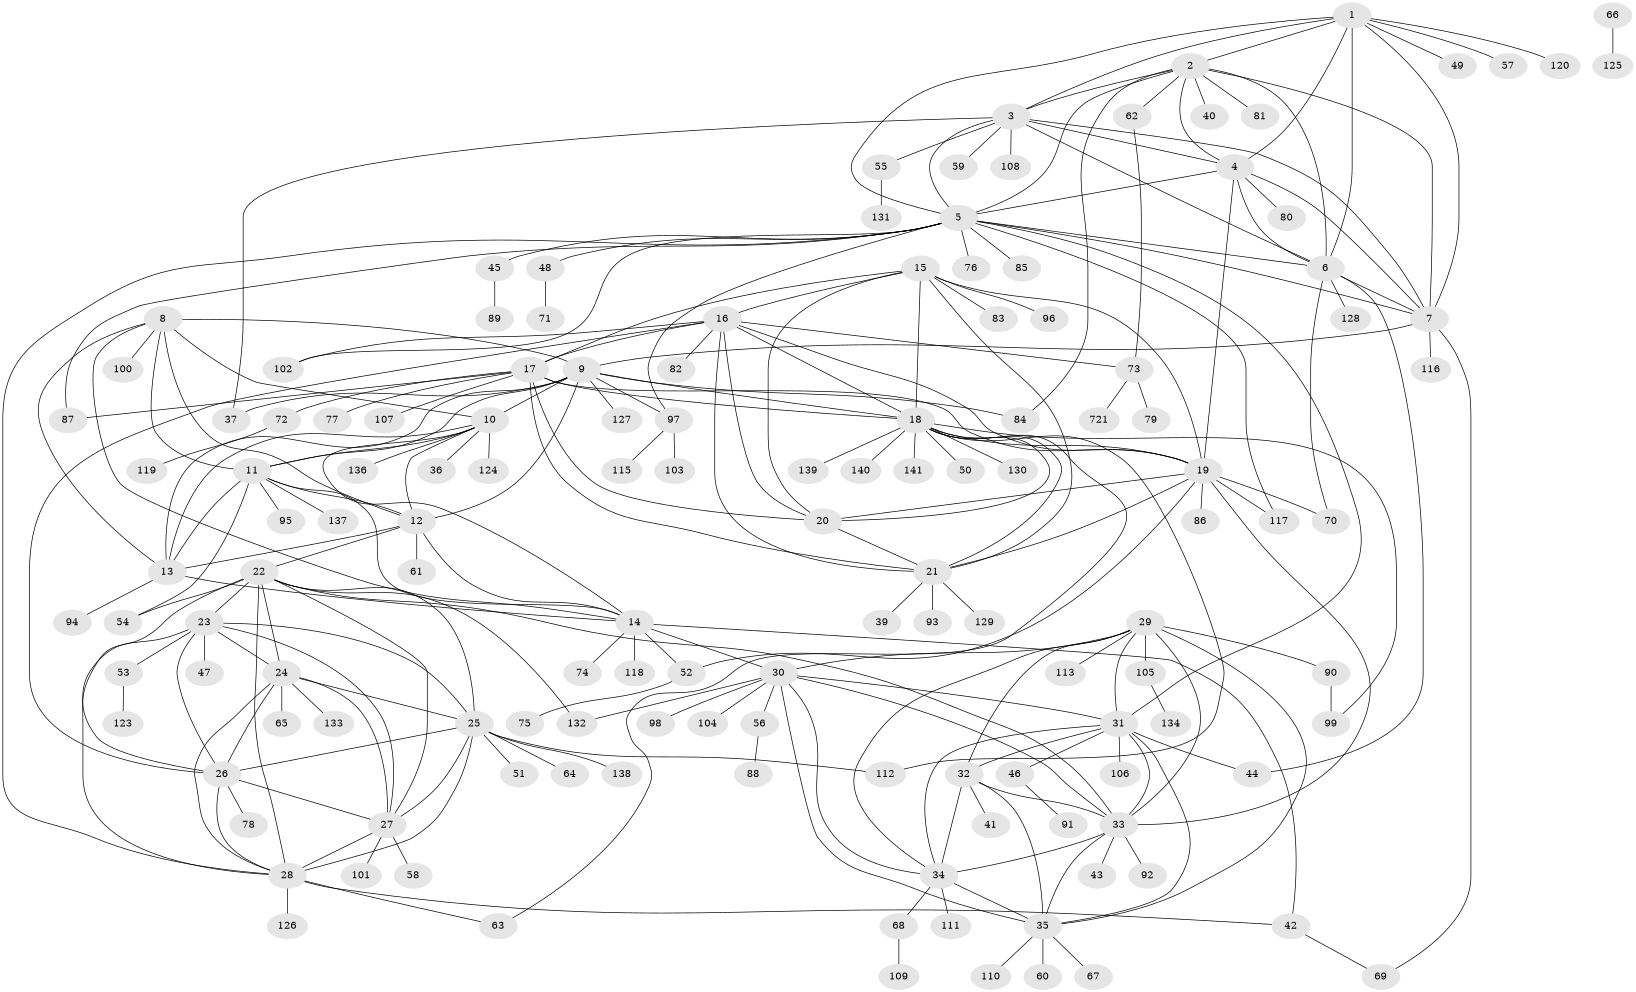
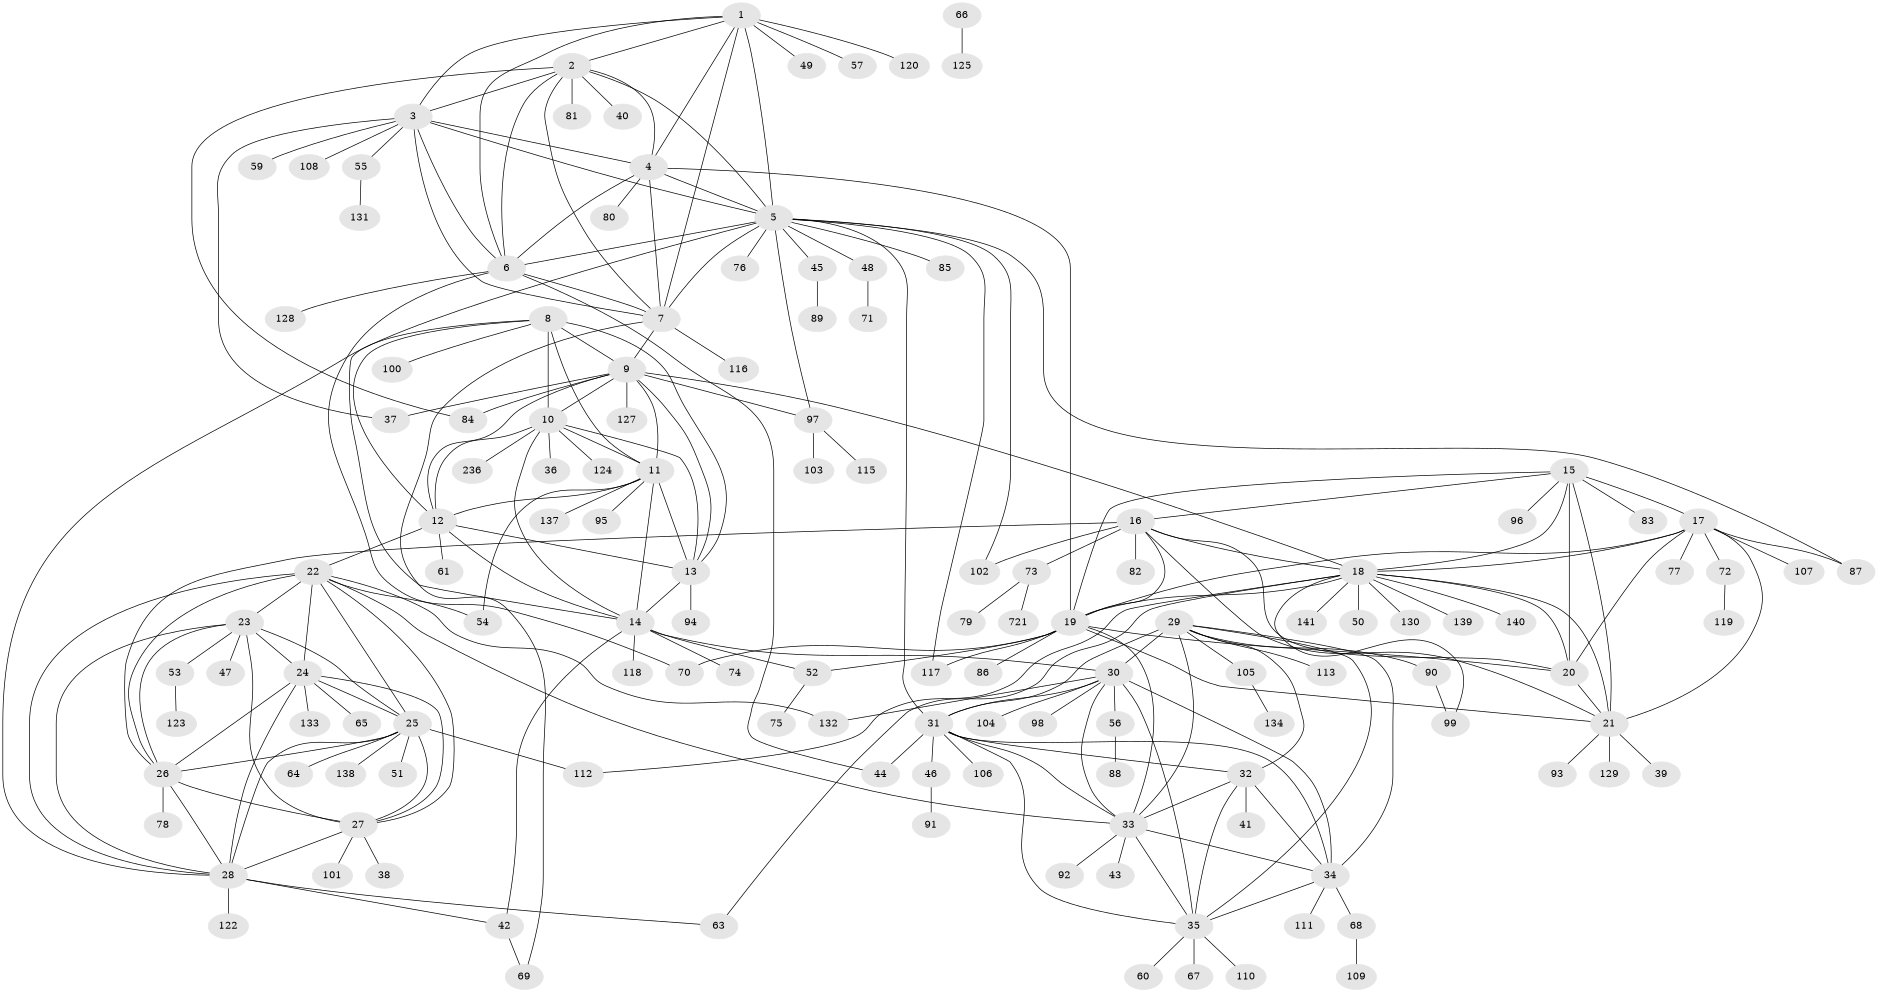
(1132, 117) -> none
(620, 339) -> none
(358, 471) -> (472, 471)
(413, 876) -> (384, 876)
(287, 926) -> (228, 926)
